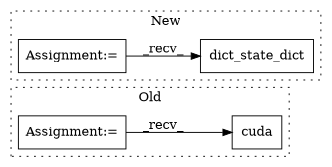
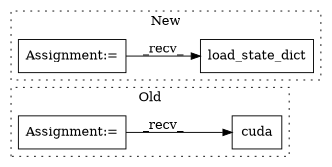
(257, 56) -> (257, 56)
